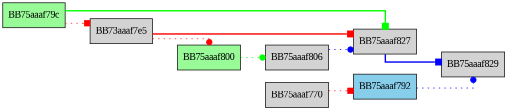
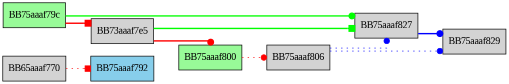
(231, 11) -> (207, 16)
(74, 23) -> (75, 23)
(249, 34) -> (251, 28)
(181, 39) -> (182, 41)
(250, 58) -> (252, 58)
(406, 62) -> (428, 34)
(448, 88) -> (392, 51)
(297, 95) -> (34, 69)
